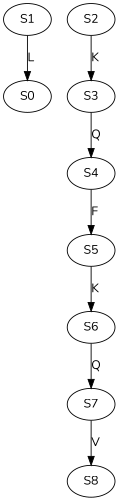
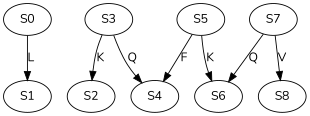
(27, 54) -> (27, 54)
(91, 54) -> (96, 53)
(91, 207) -> (180, 54)
(91, 361) -> (249, 54)
